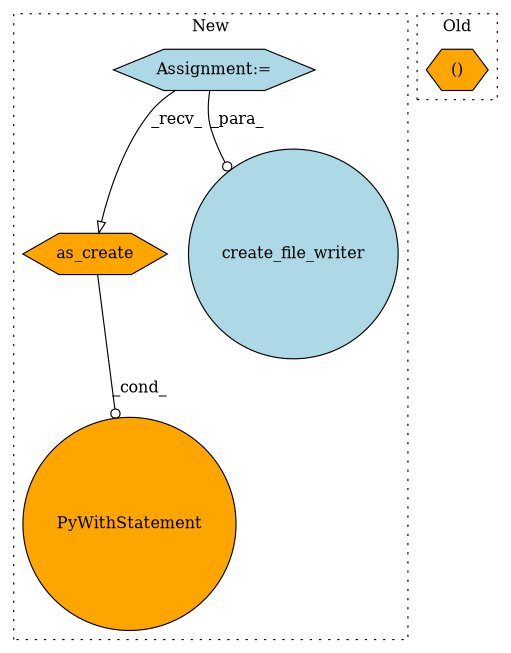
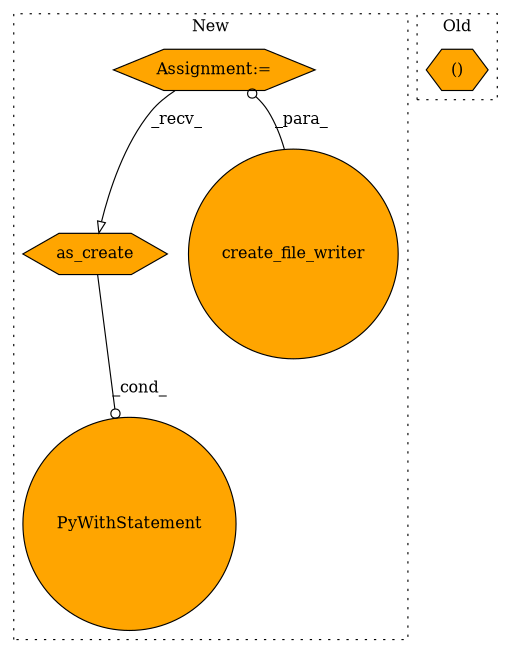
(214, 70) -> (214, 70)
(211, 128) -> (274, 121)
(293, 254) -> (293, 254)
